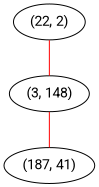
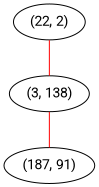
(49, 94) -> (49, 94)
(49, 166) -> (49, 166)
